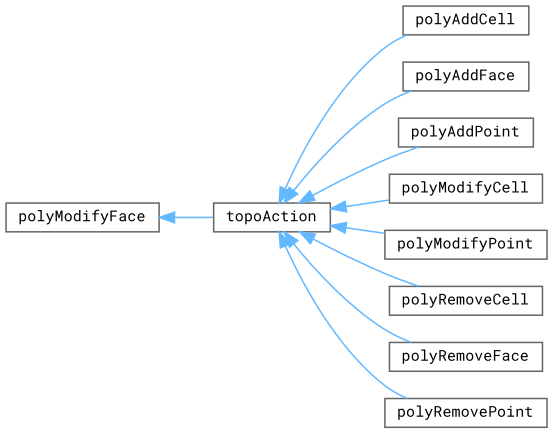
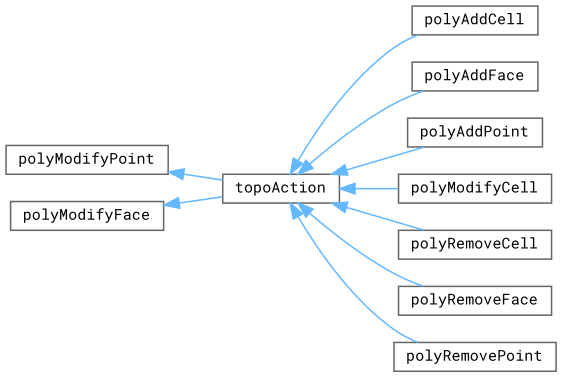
(365, 231) -> (203, 177)
